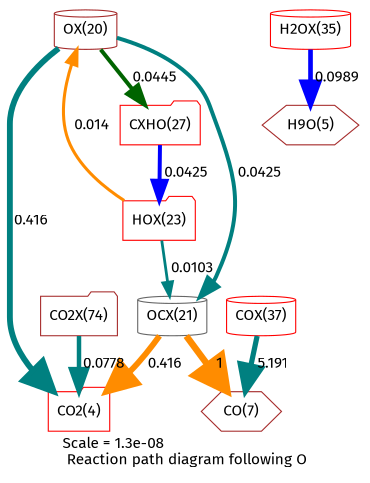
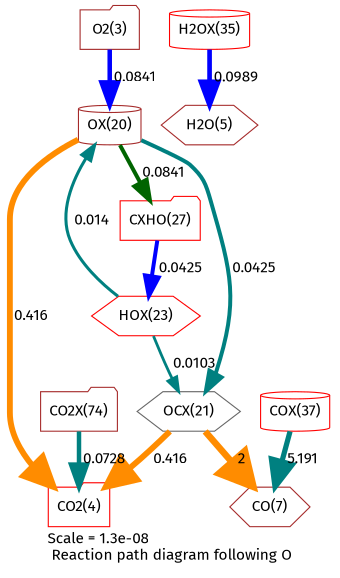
none -> (110, 30)
(153, 77) -> (162, 173)
(311, 125) -> (210, 125)
(69, 143) -> (68, 234)
(10, 204) -> (10, 291)
(159, 221) -> (146, 316)
(172, 316) -> (189, 411)
(102, 364) -> (103, 459)
(217, 364) -> (240, 459)
